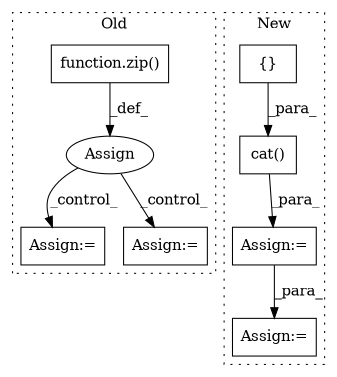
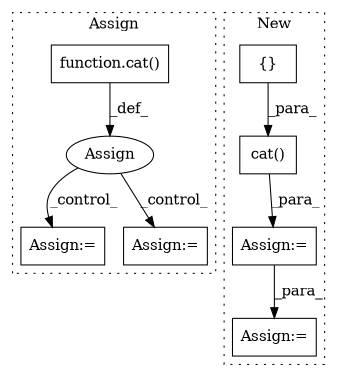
(114, 25) -> (114, 25)
(110, 64) -> (110, 64)
